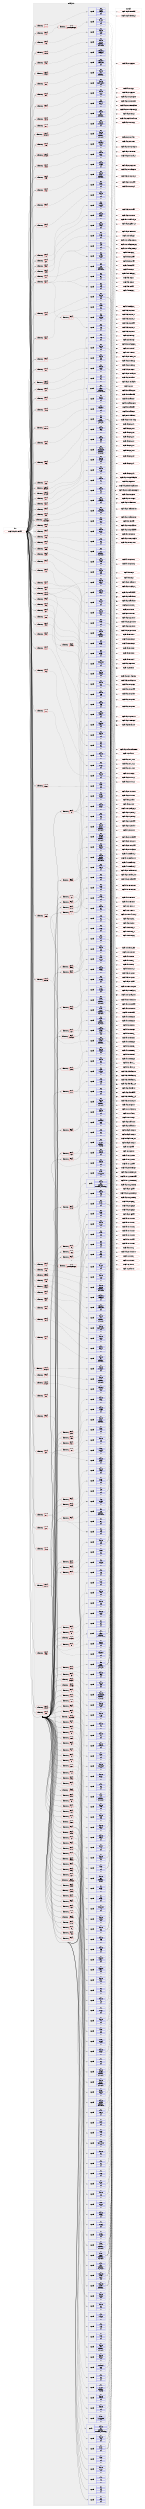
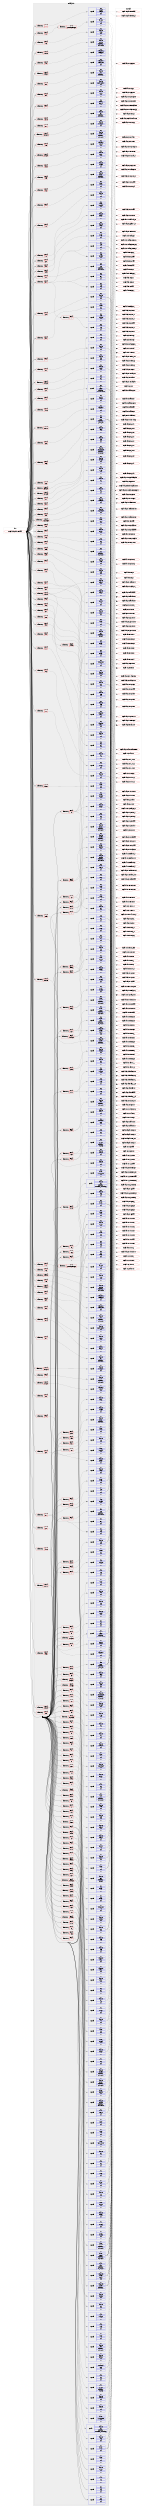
(129, 395) -> none
